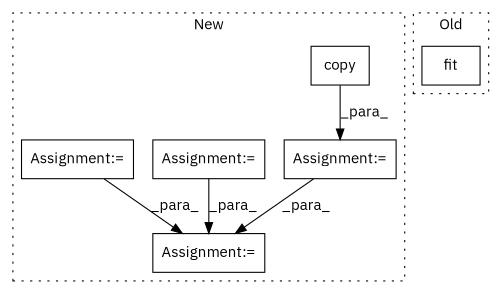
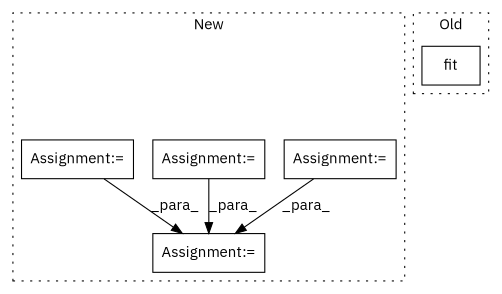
(340, 66) -> none
